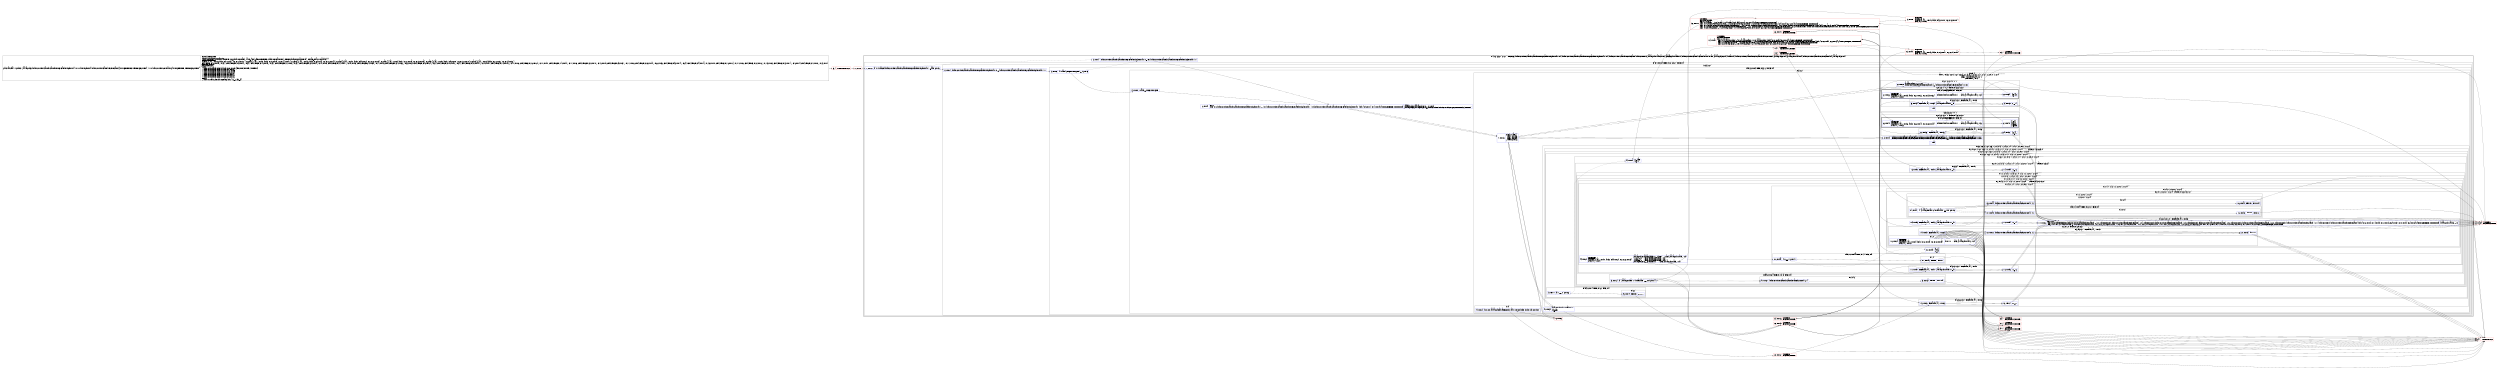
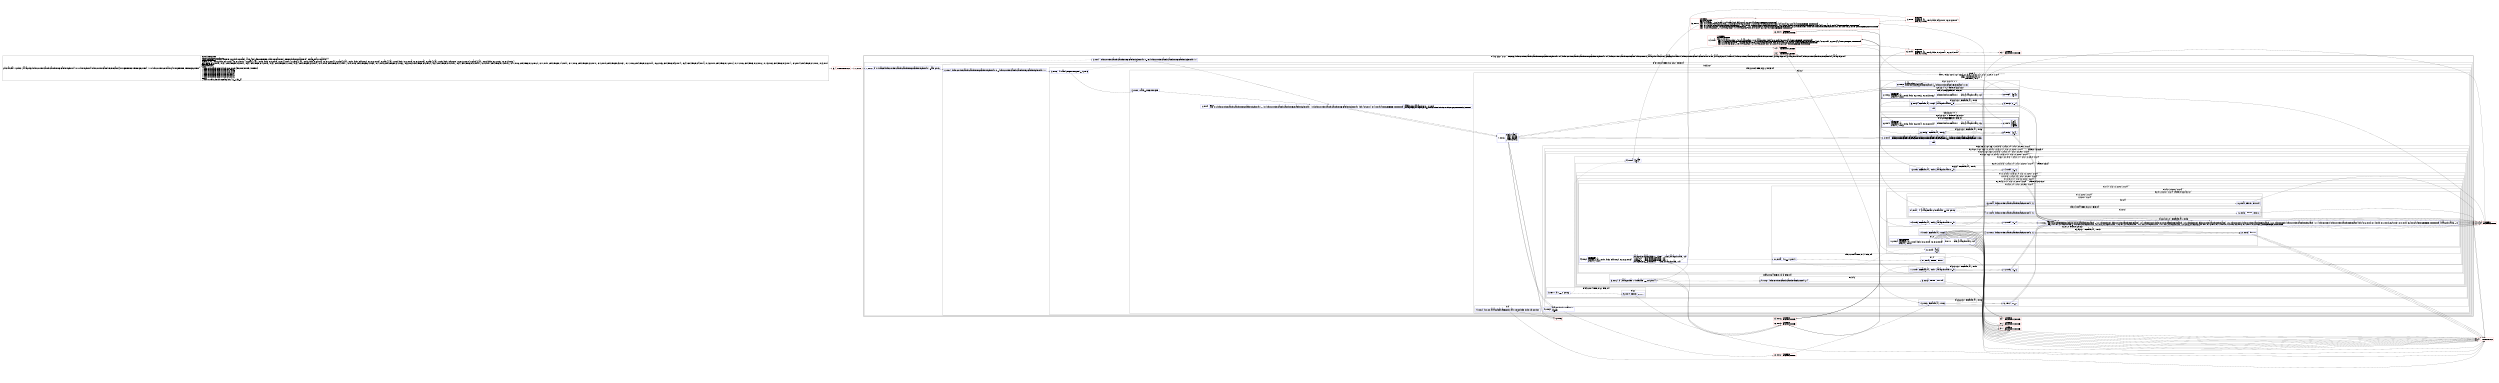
(1903, 240) -> (1904, 240)
